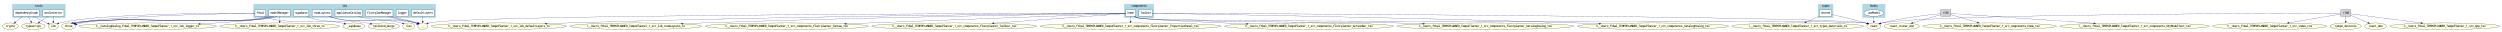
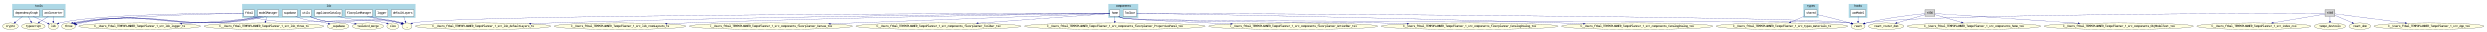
(322, 13) -> (306, 13)
(1874, 13) -> (1858, 13)
(148, 26) -> (140, 26)
